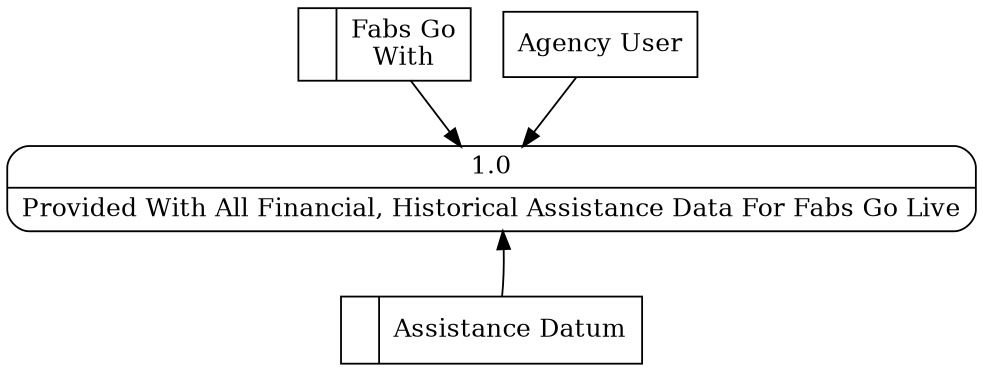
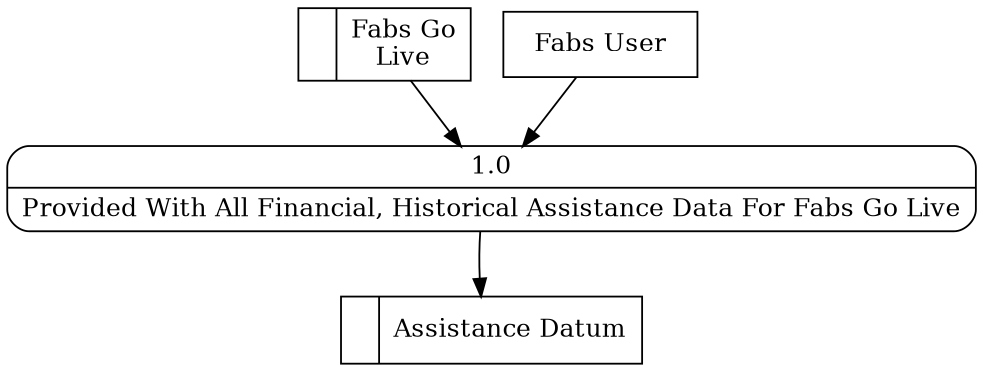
(600, 44) -> (600, 44)
(404, 57) -> (404, 57)
(504, 273) -> (479, 255)
